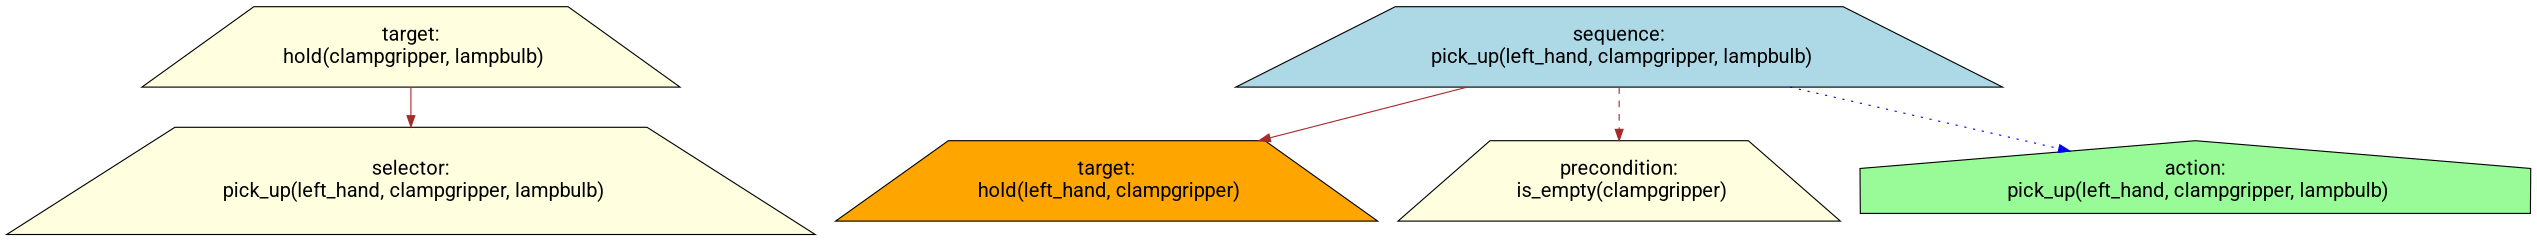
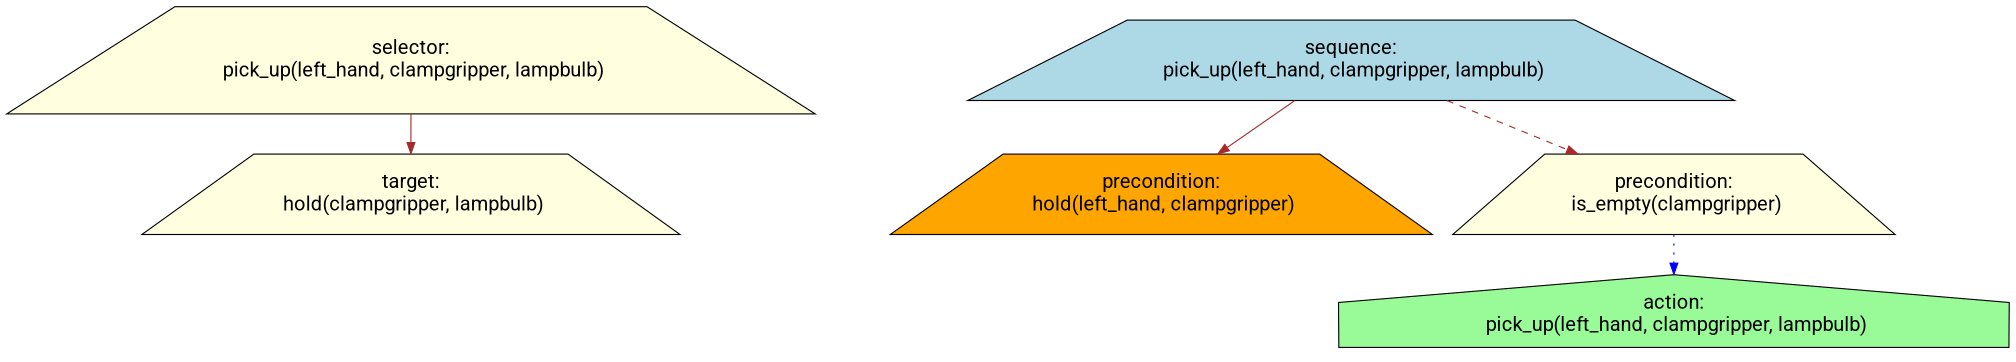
(411, 101) -> (411, 128)
(1924, 118) -> (1674, 249)
(1107, 181) -> (1161, 194)
